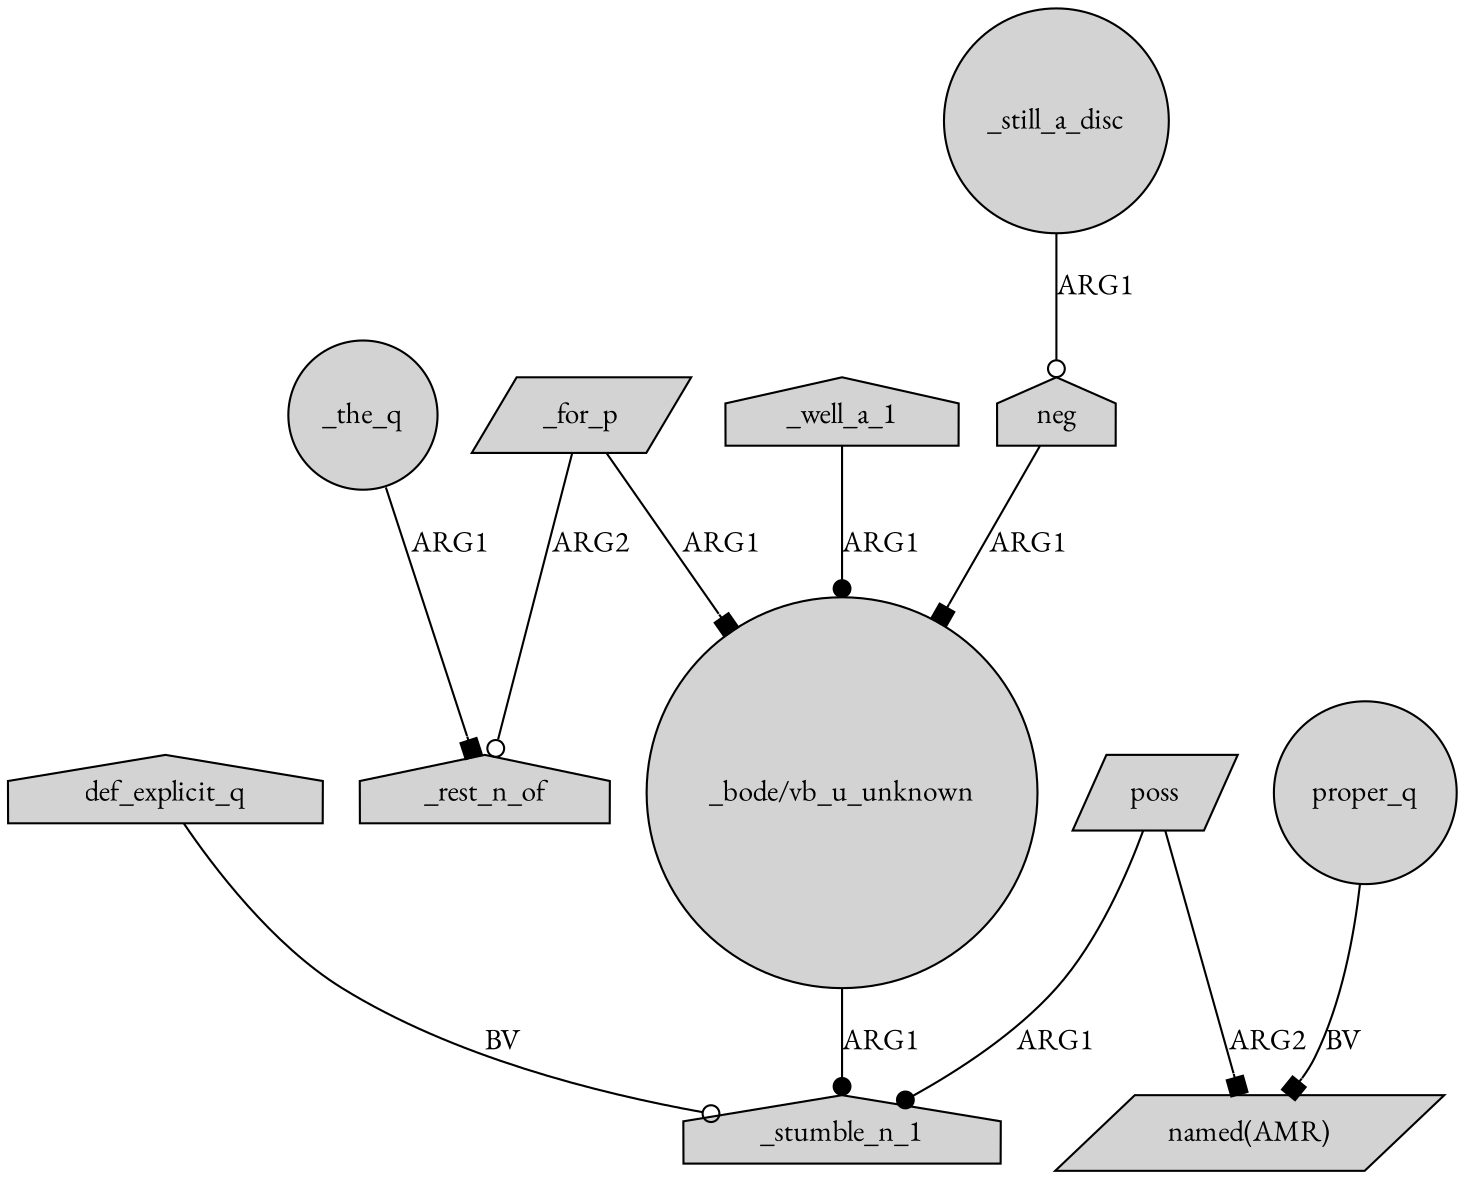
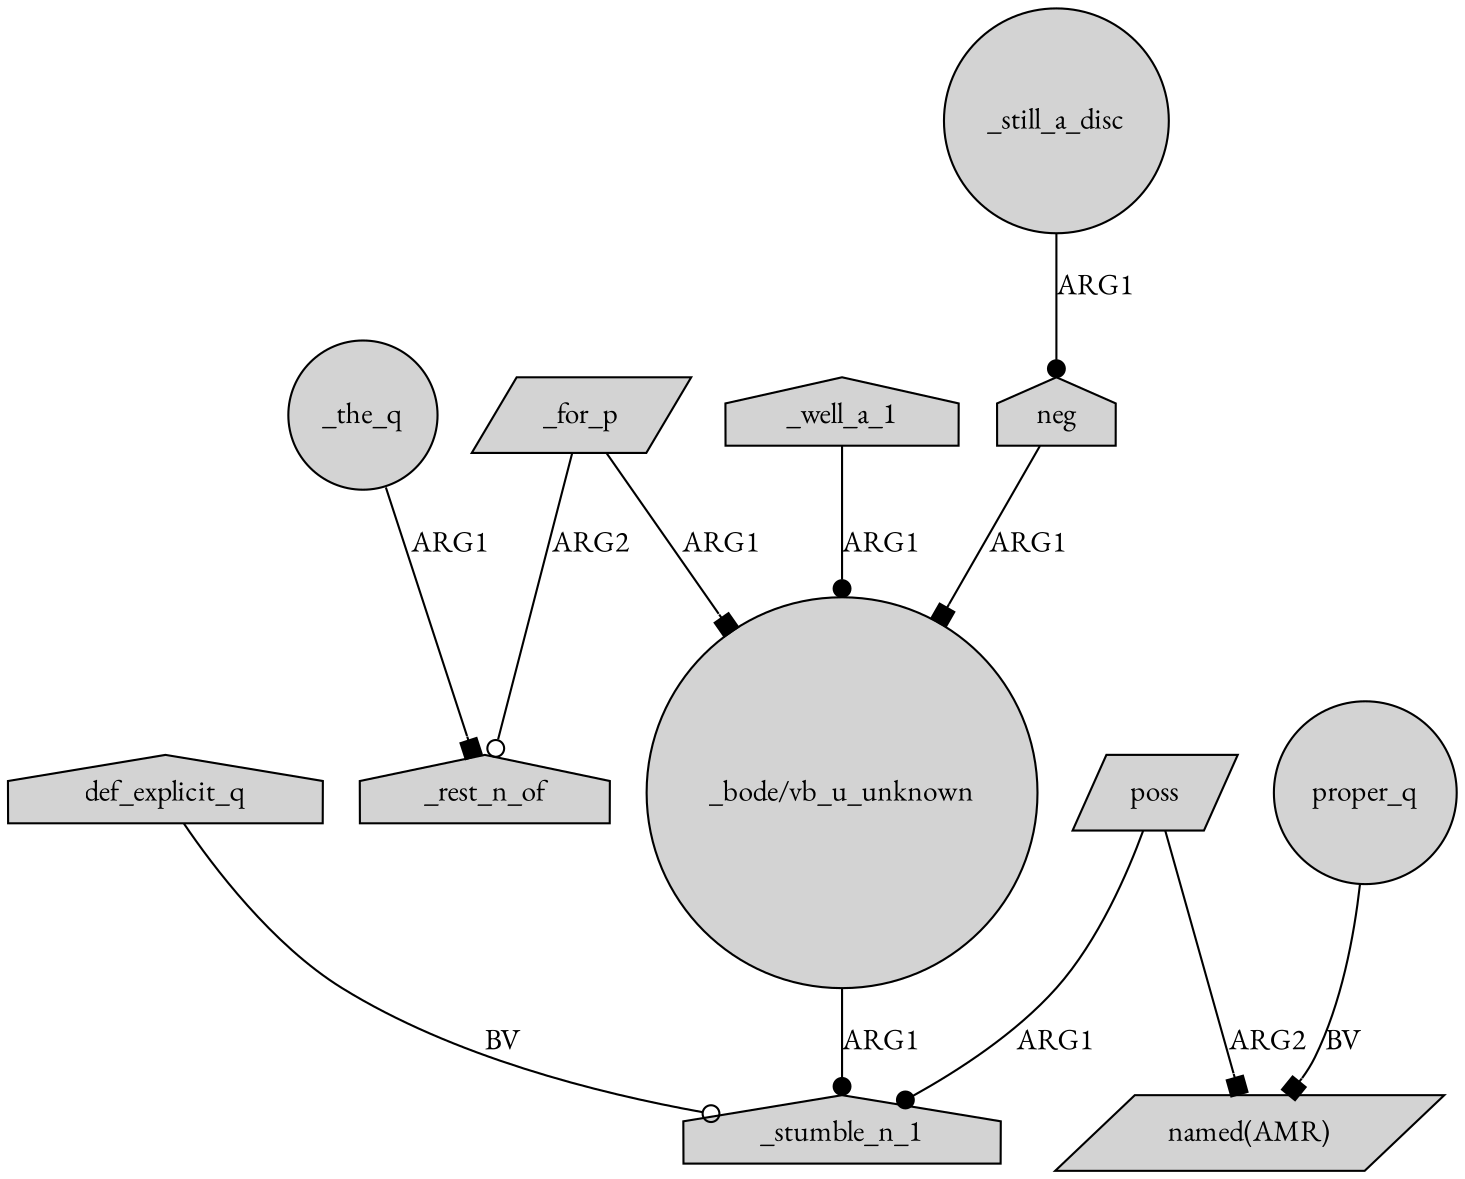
(1056, 297) -> (1056, 297)
